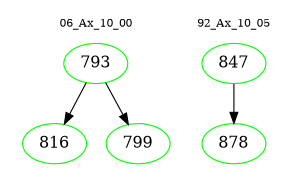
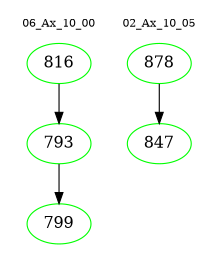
(234, 24) -> (159, 24)
(78, 98) -> (59, 98)
(234, 98) -> (159, 98)
